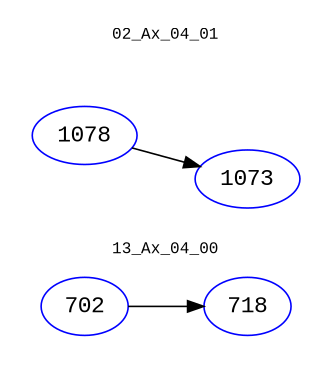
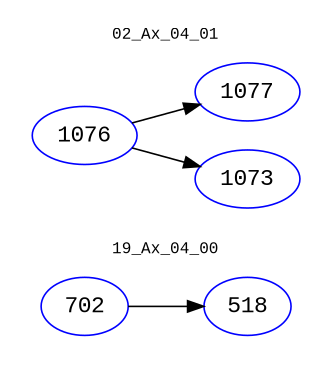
none -> (248, 92)
(85, 135) -> (85, 135)
(166, 249) -> (166, 249)
(248, 306) -> (248, 306)
